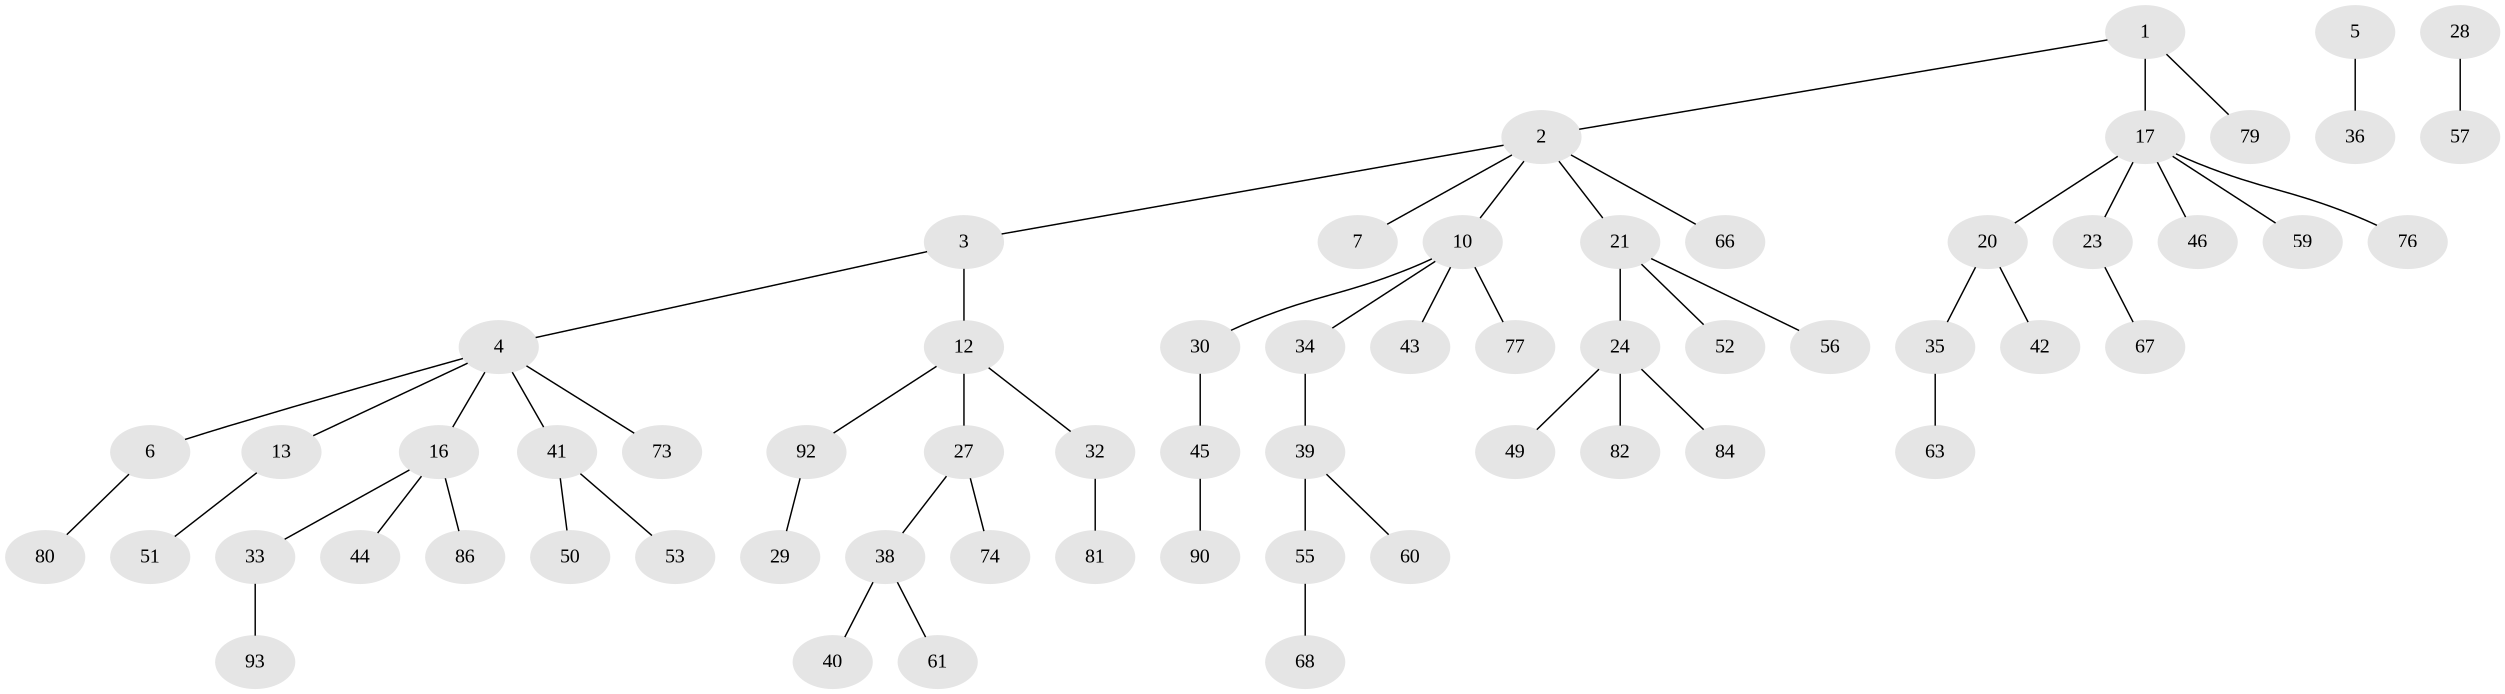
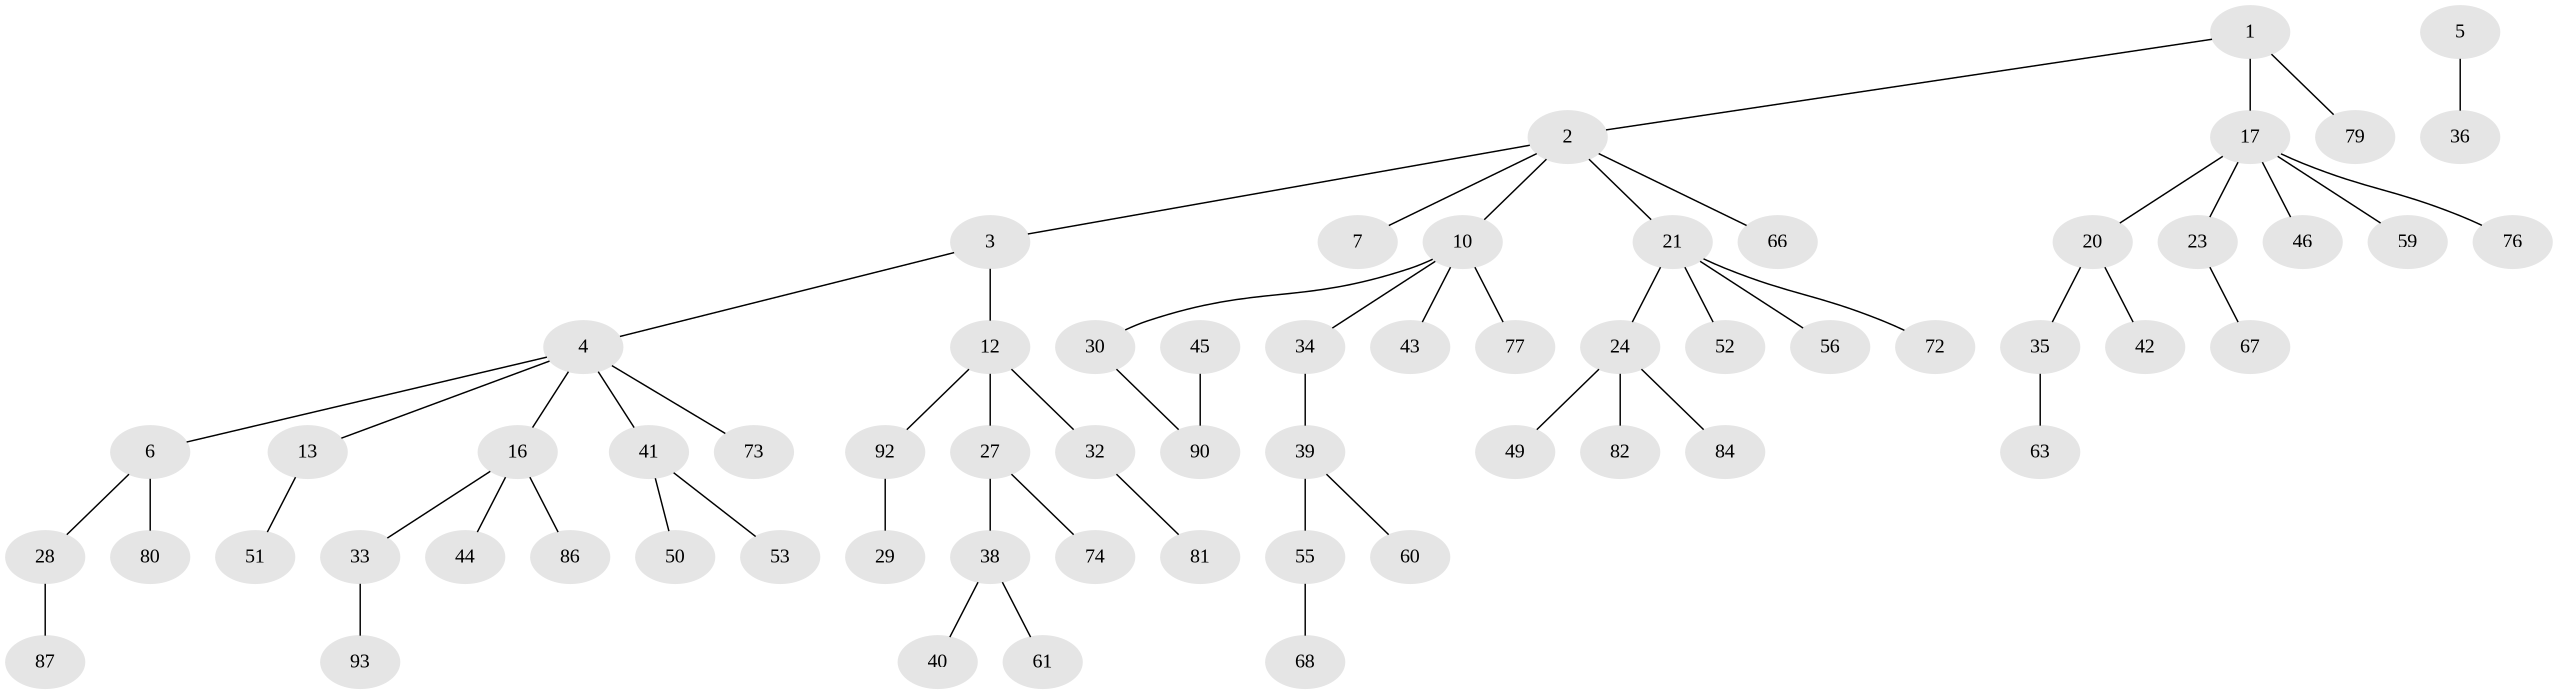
(2460, 137) -> (45, 662)
none -> (1935, 347)
(1200, 400) -> (1148, 399)
none -> (98, 504)
